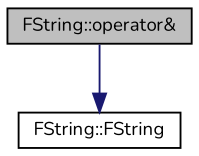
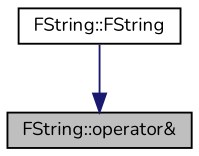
(100, 69) -> (100, 69)
